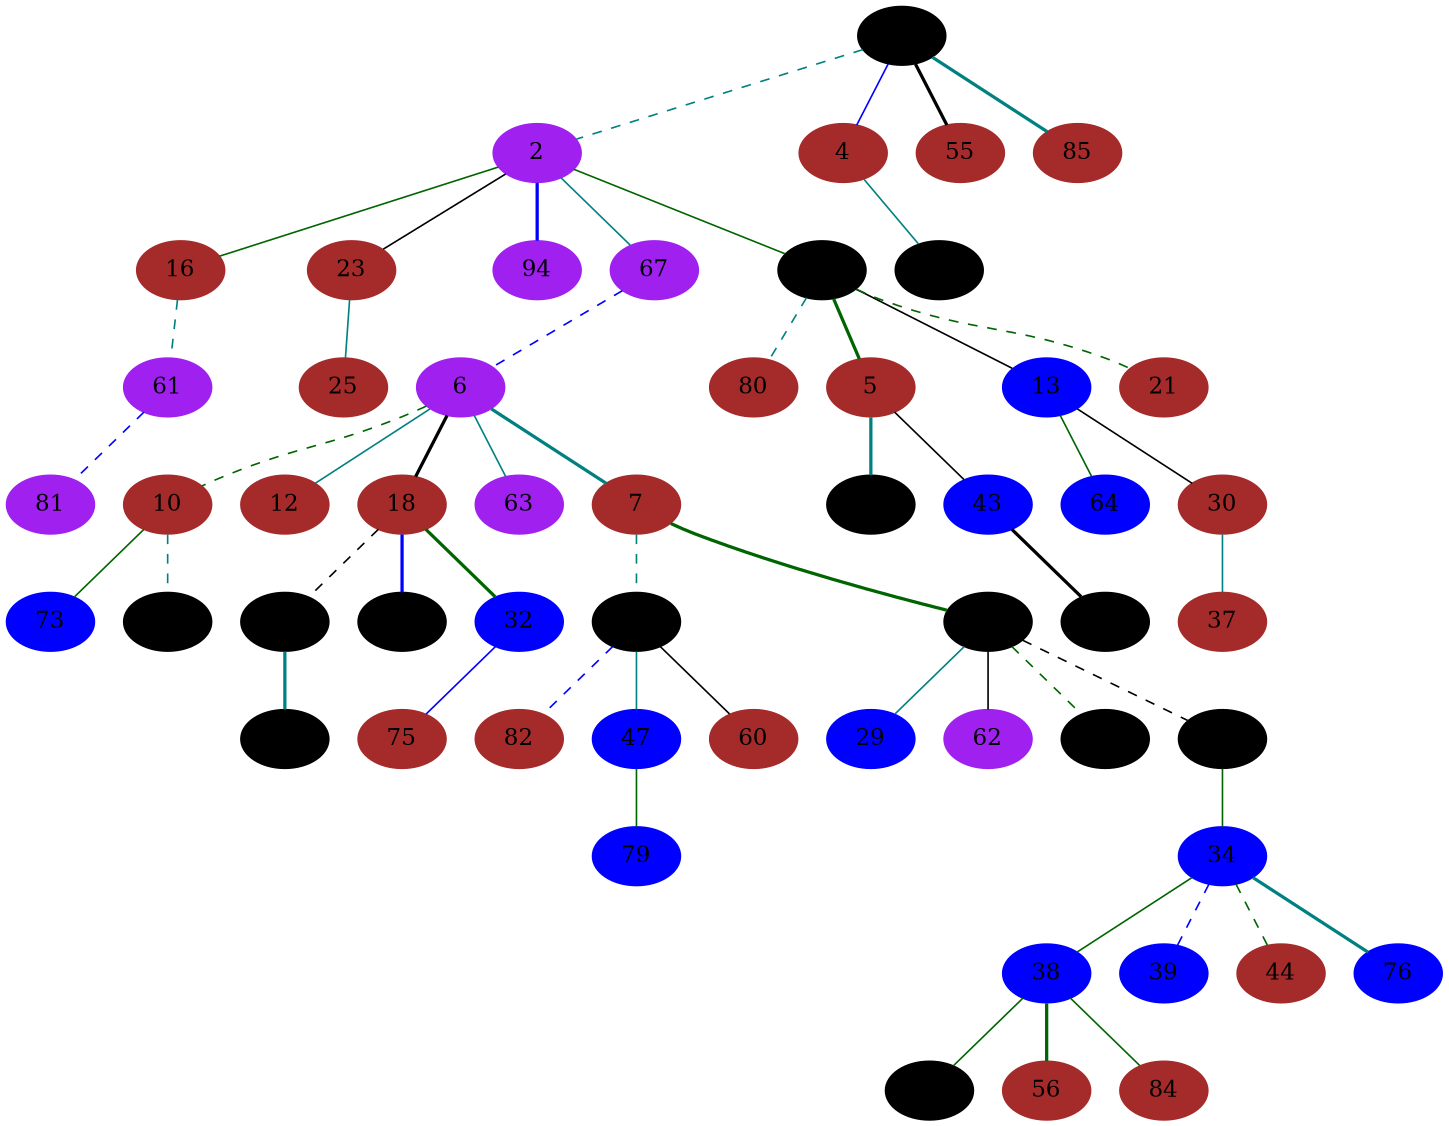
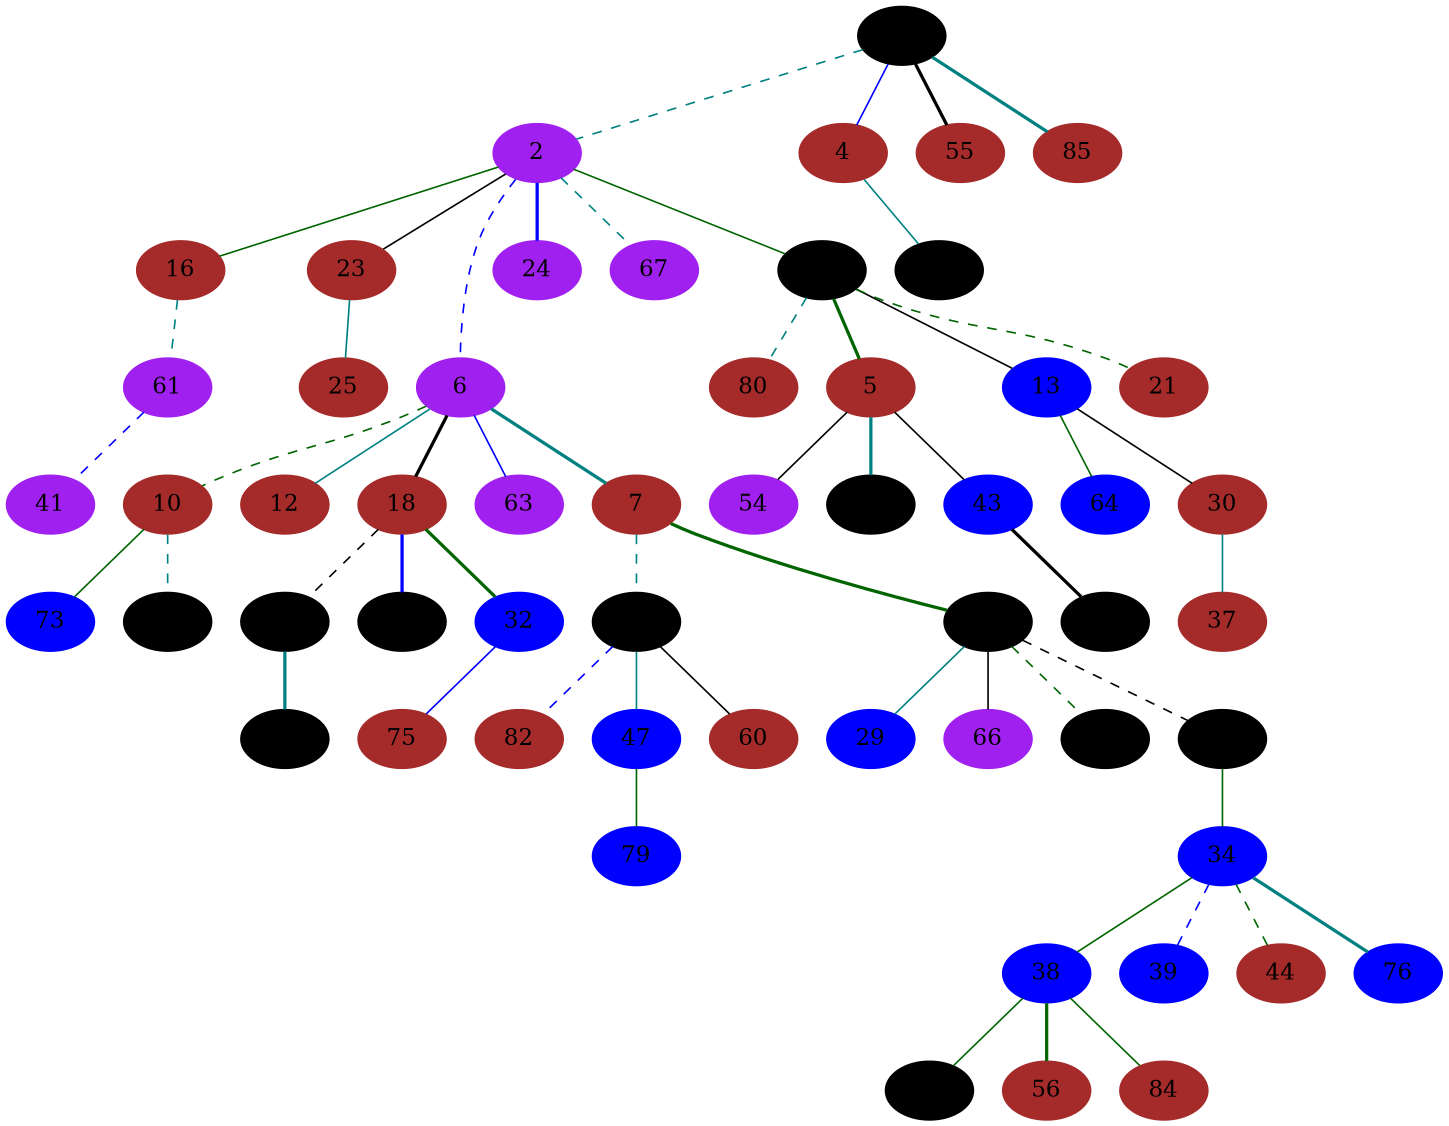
(596, 211) -> (596, 211)
(537, 270) -> (537, 270)
(558, 329) -> (472, 263)
(490, 446) -> (490, 446)
(50, 505) -> (50, 505)
none -> (754, 505)
(988, 739) -> (988, 739)
